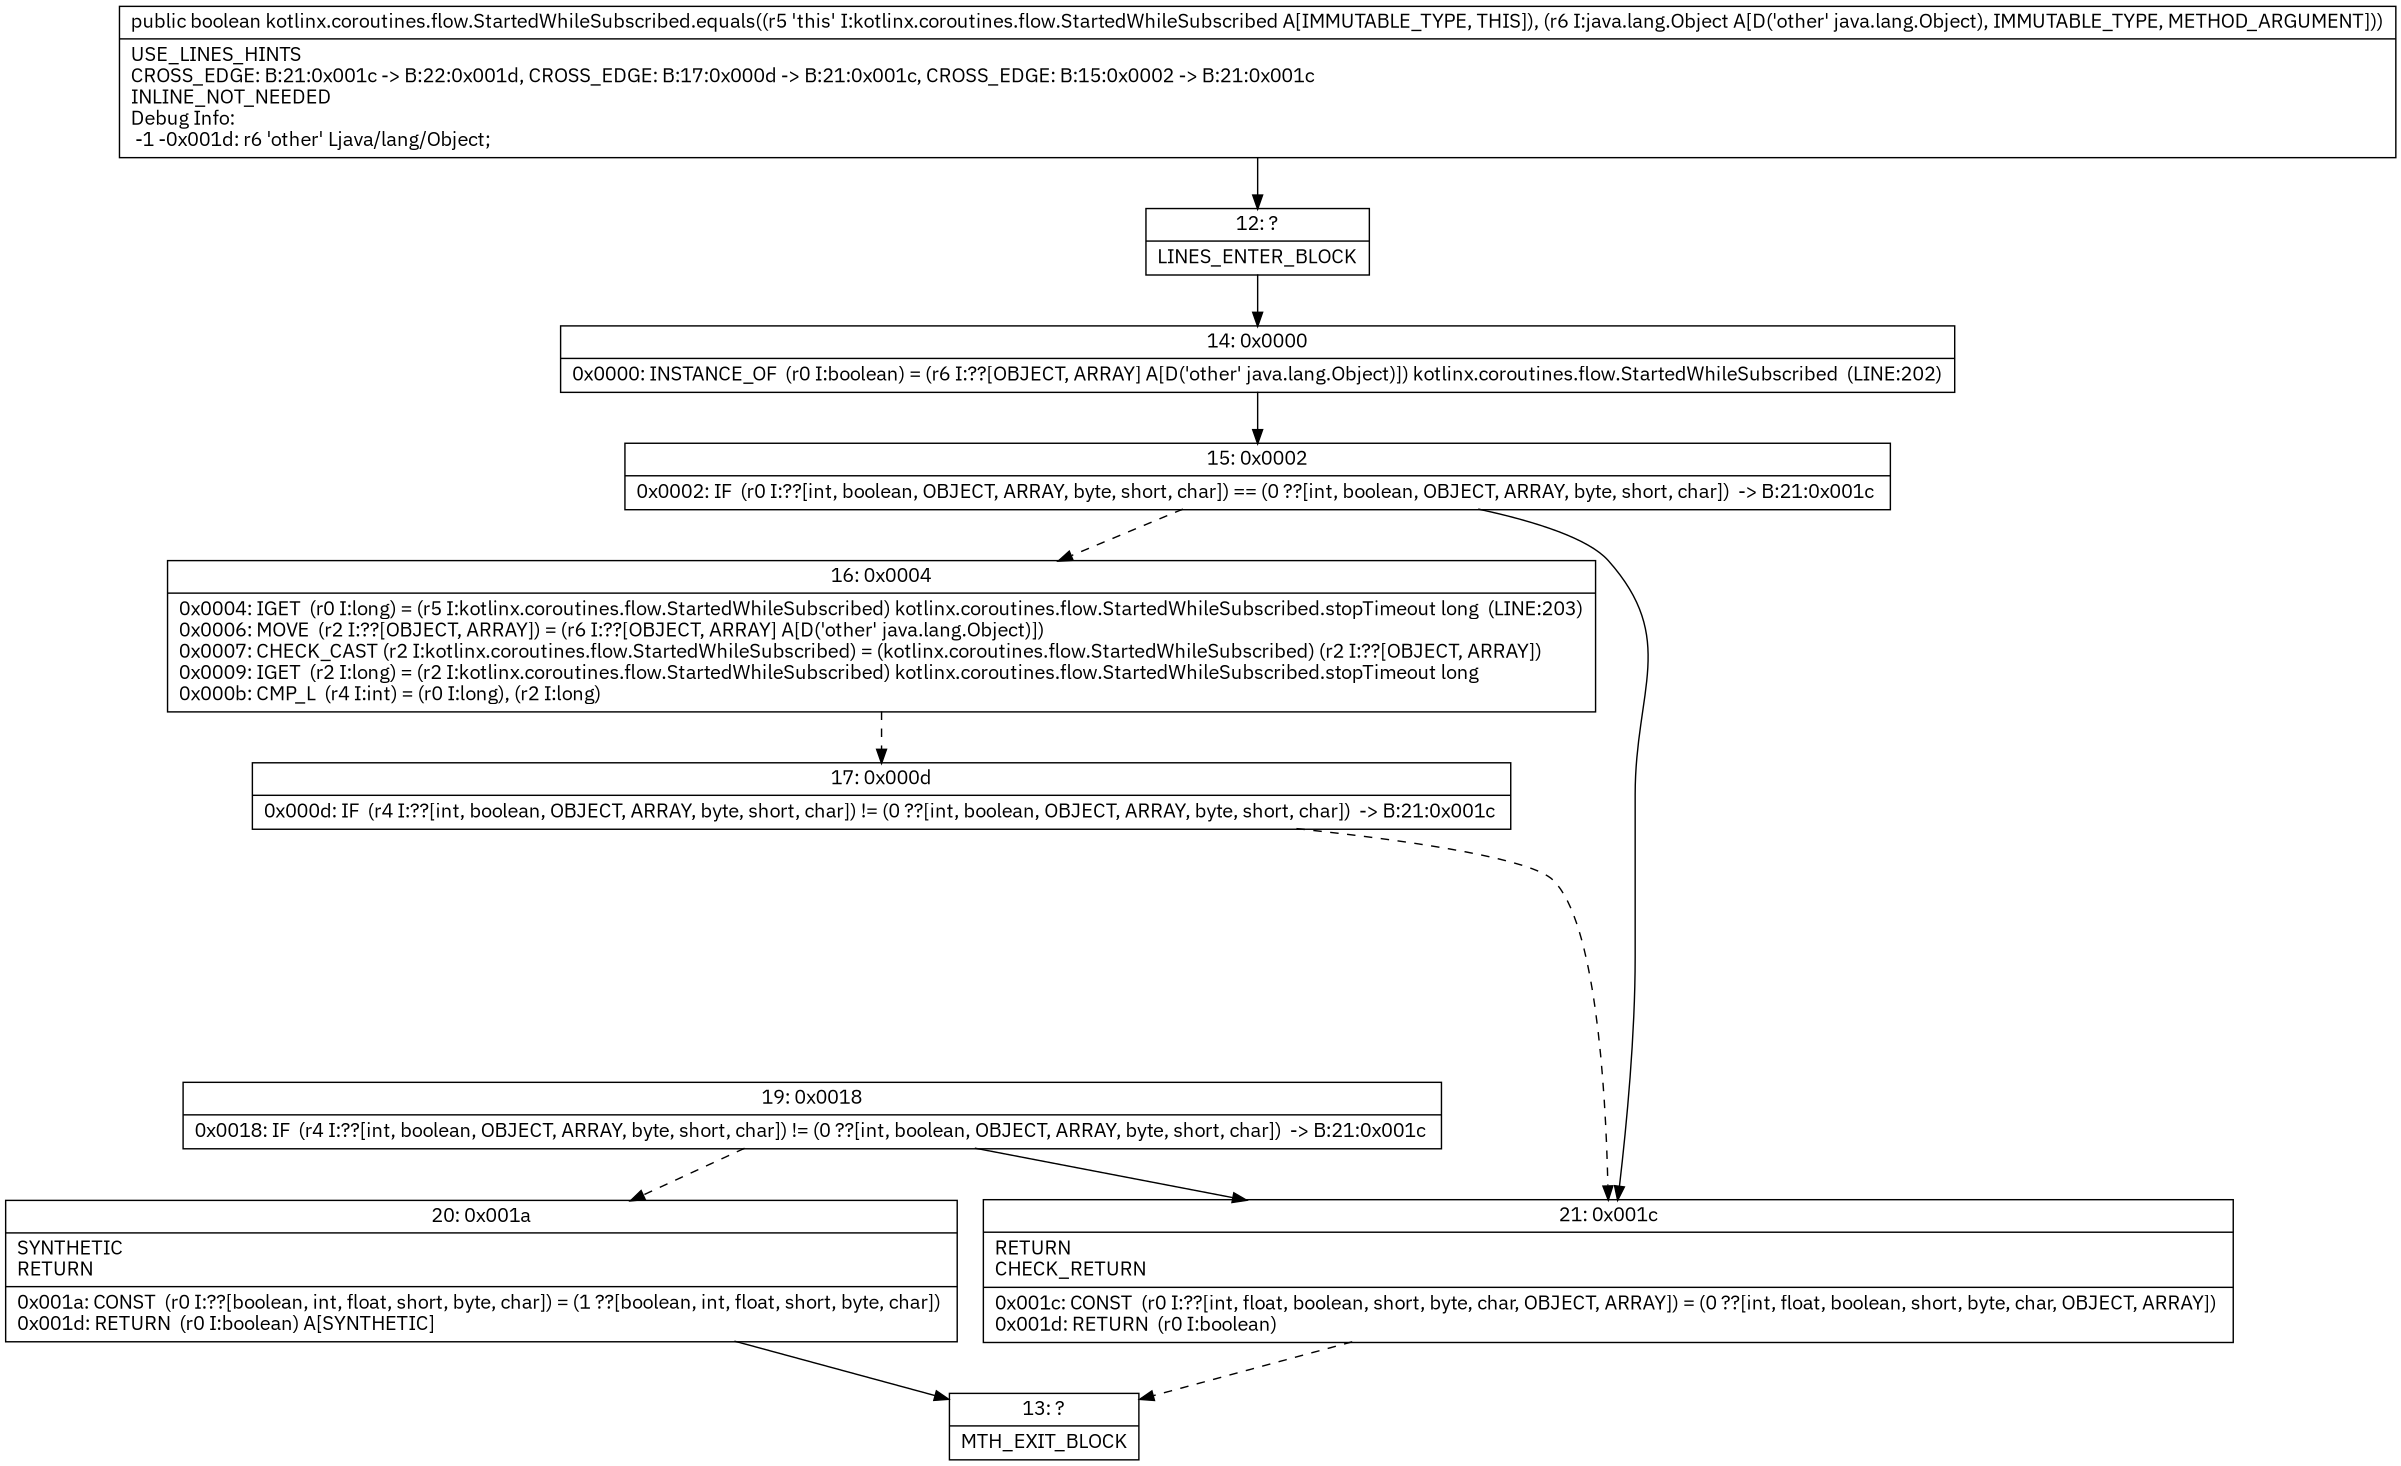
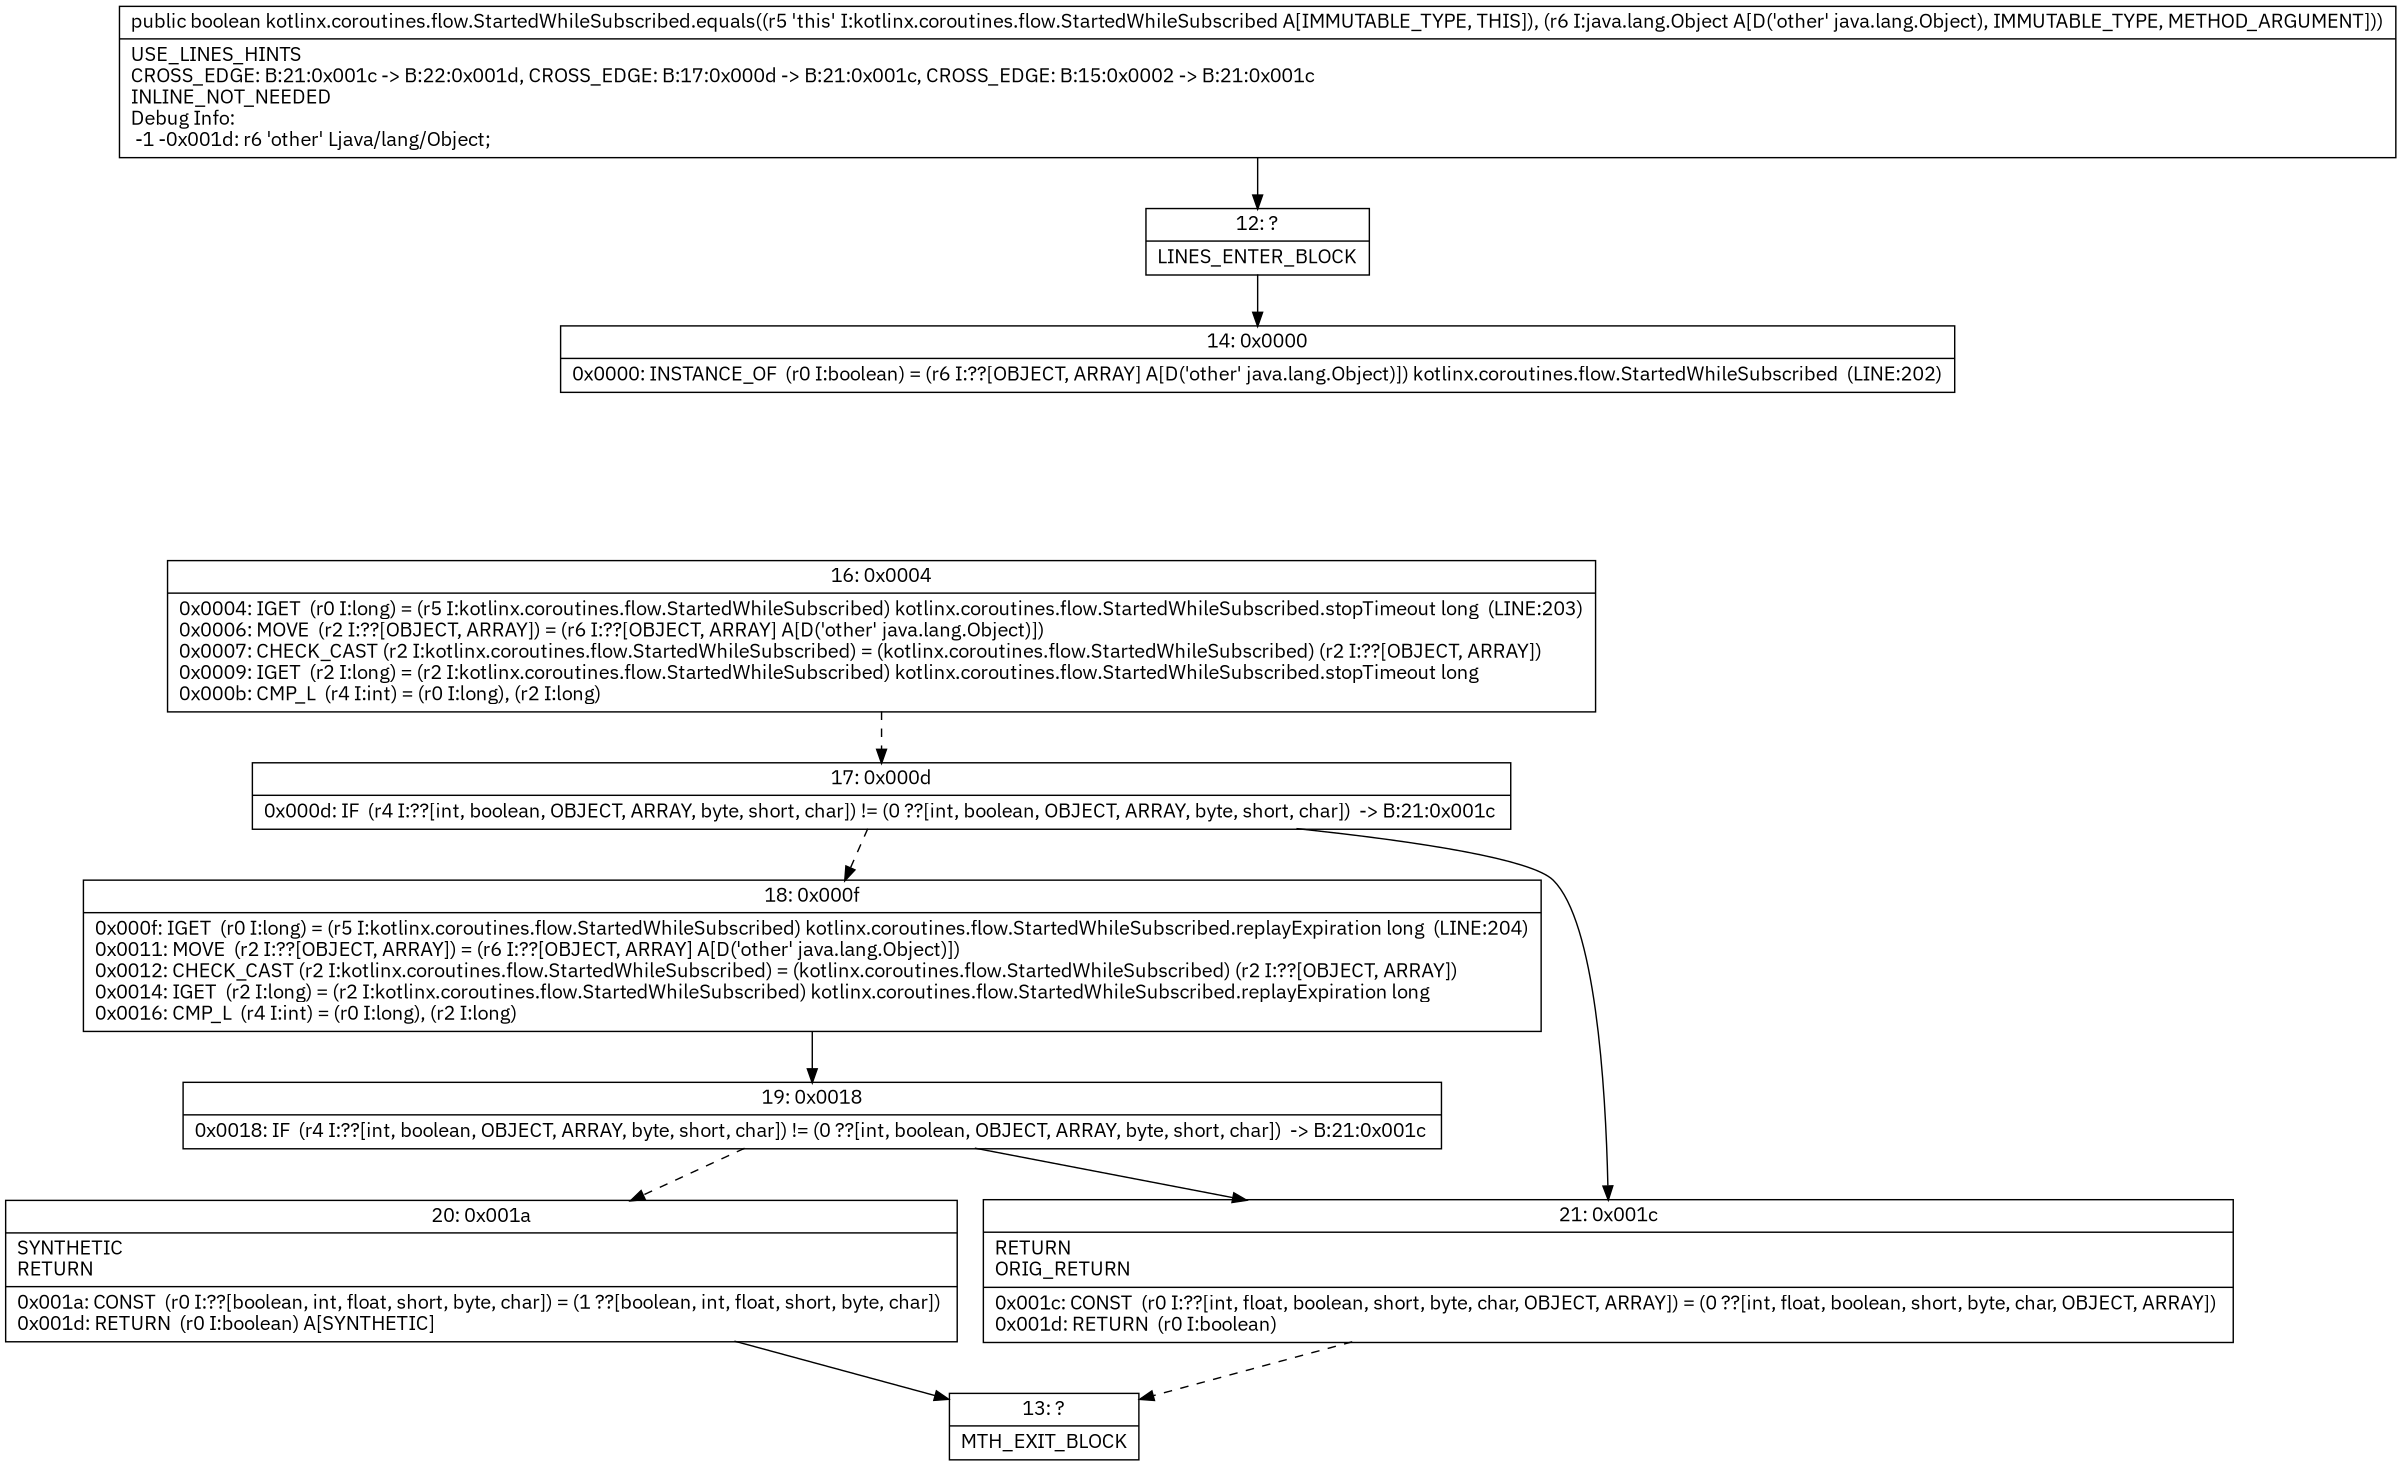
(1258, 476) -> none
(1568, 901) -> (1568, 901)
none -> (812, 956)
(1071, 1270) -> (1063, 1270)
